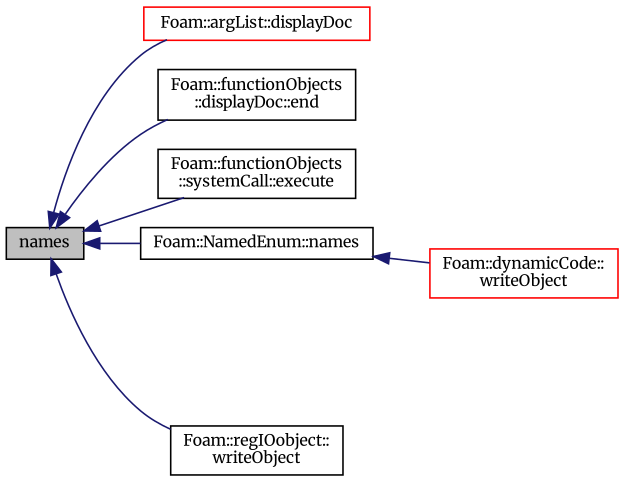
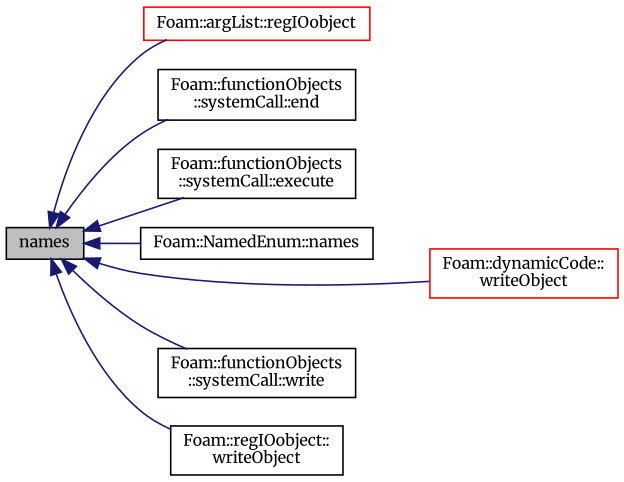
(257, 24) -> (257, 24)
(257, 95) -> (257, 95)
(409, 261) -> (263, 284)
none -> (257, 373)
